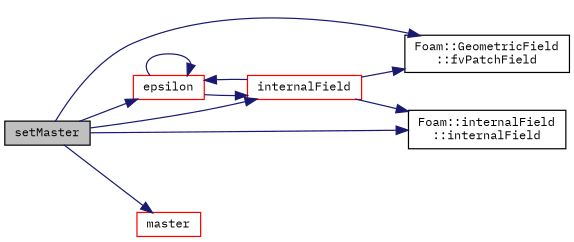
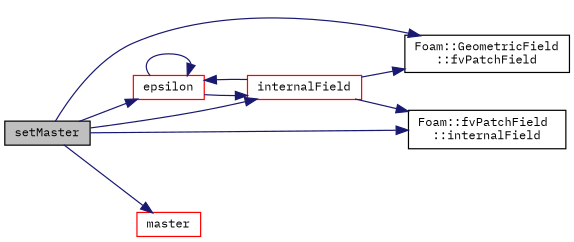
(487, 130) -> (487, 130)
